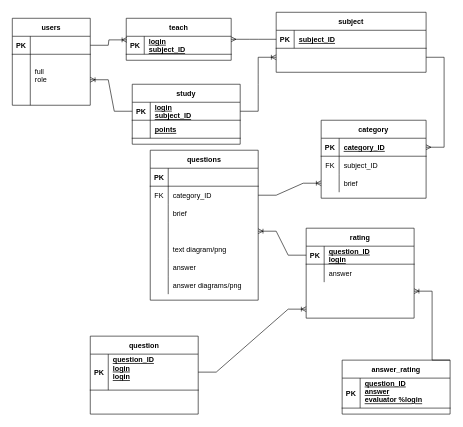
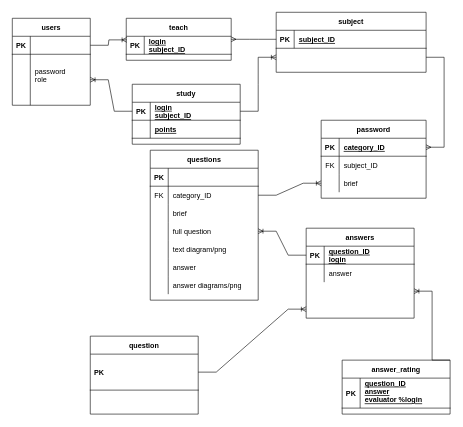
(41, 72) -> (51, 72)
(374, 130) -> (374, 130)
none -> (213, 231)
(360, 238) -> (360, 238)
(153, 372) -> none
